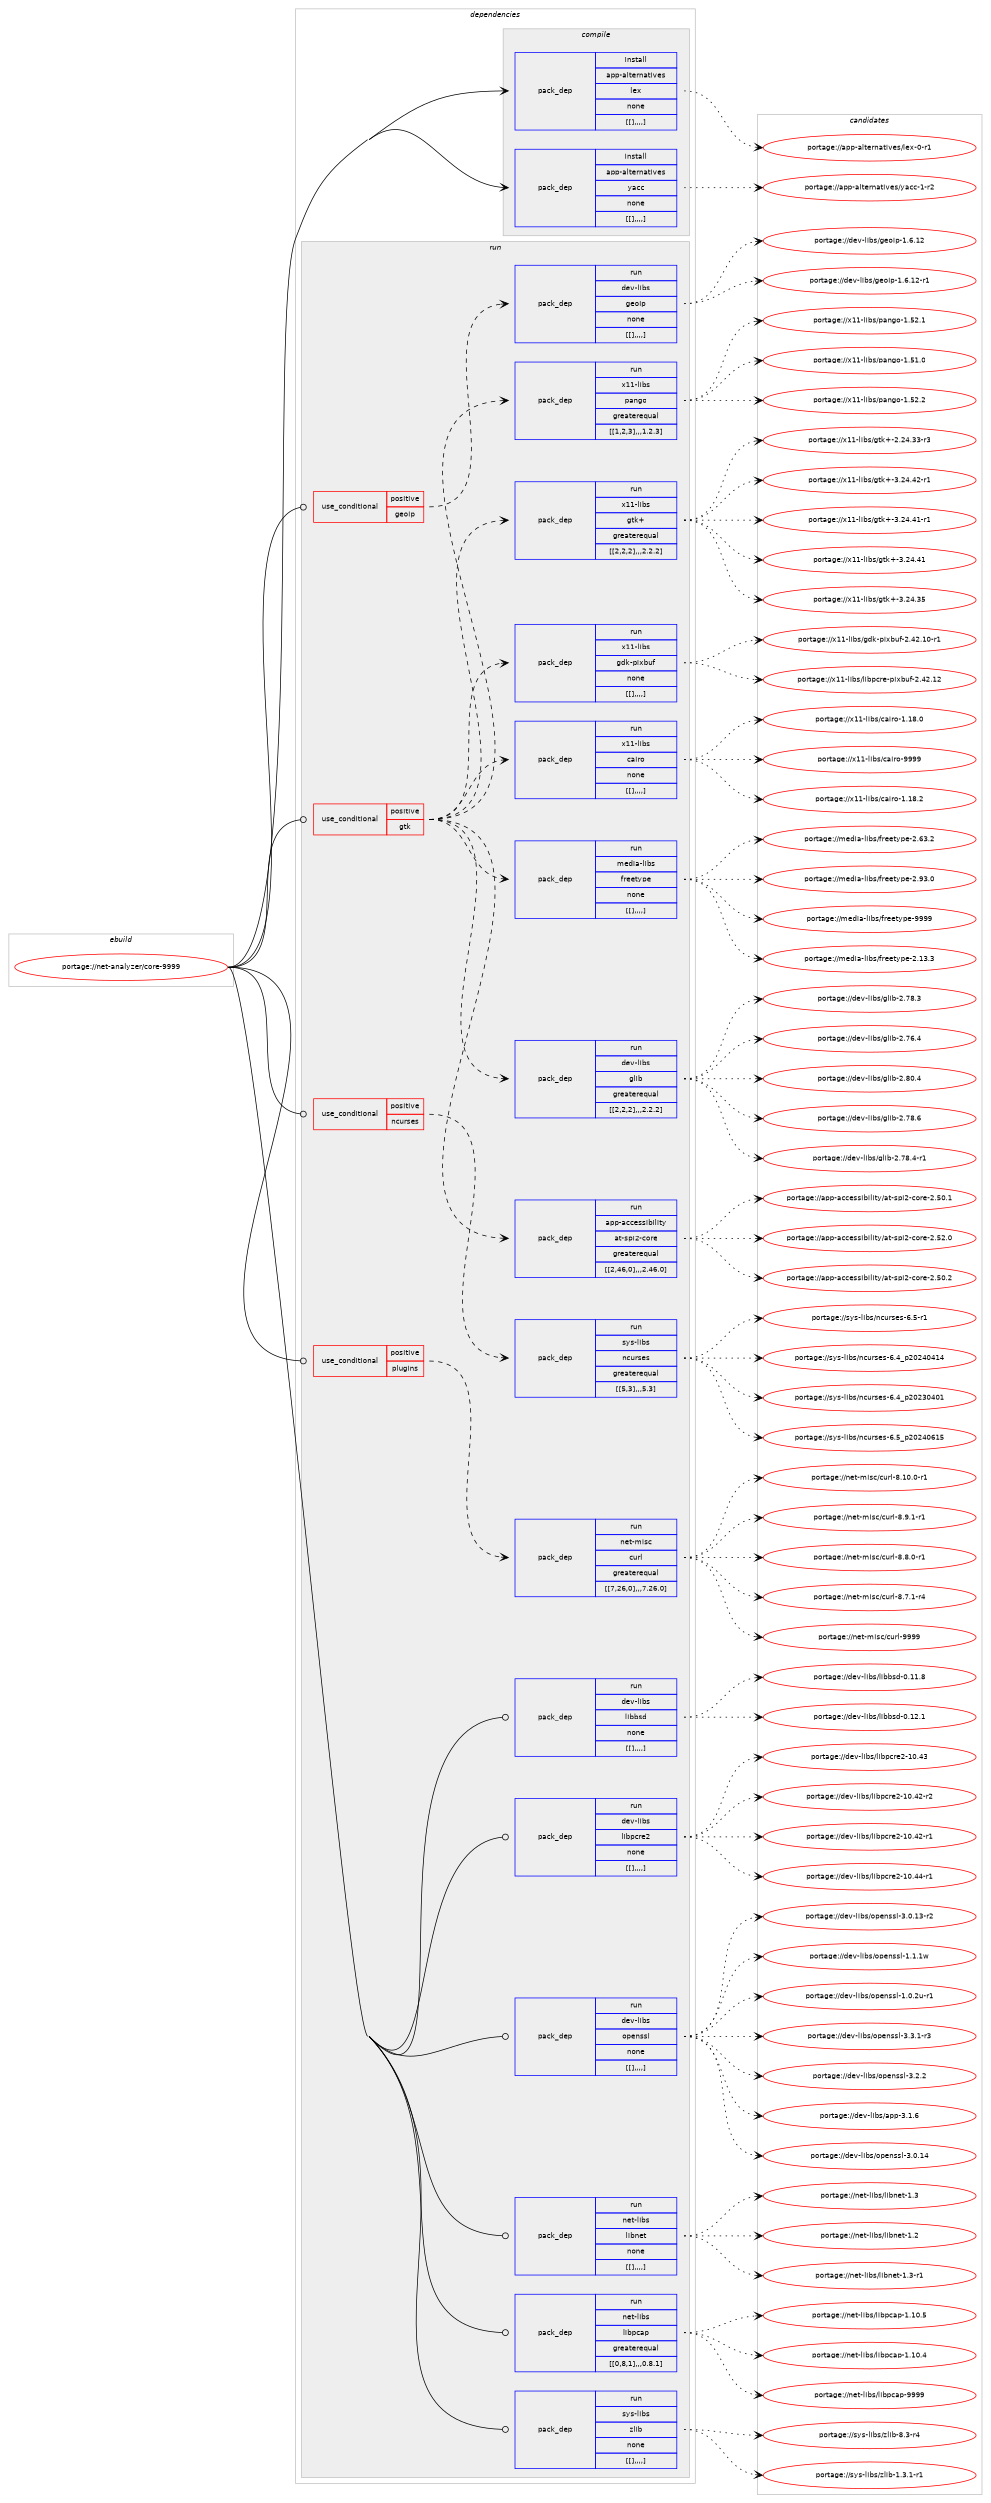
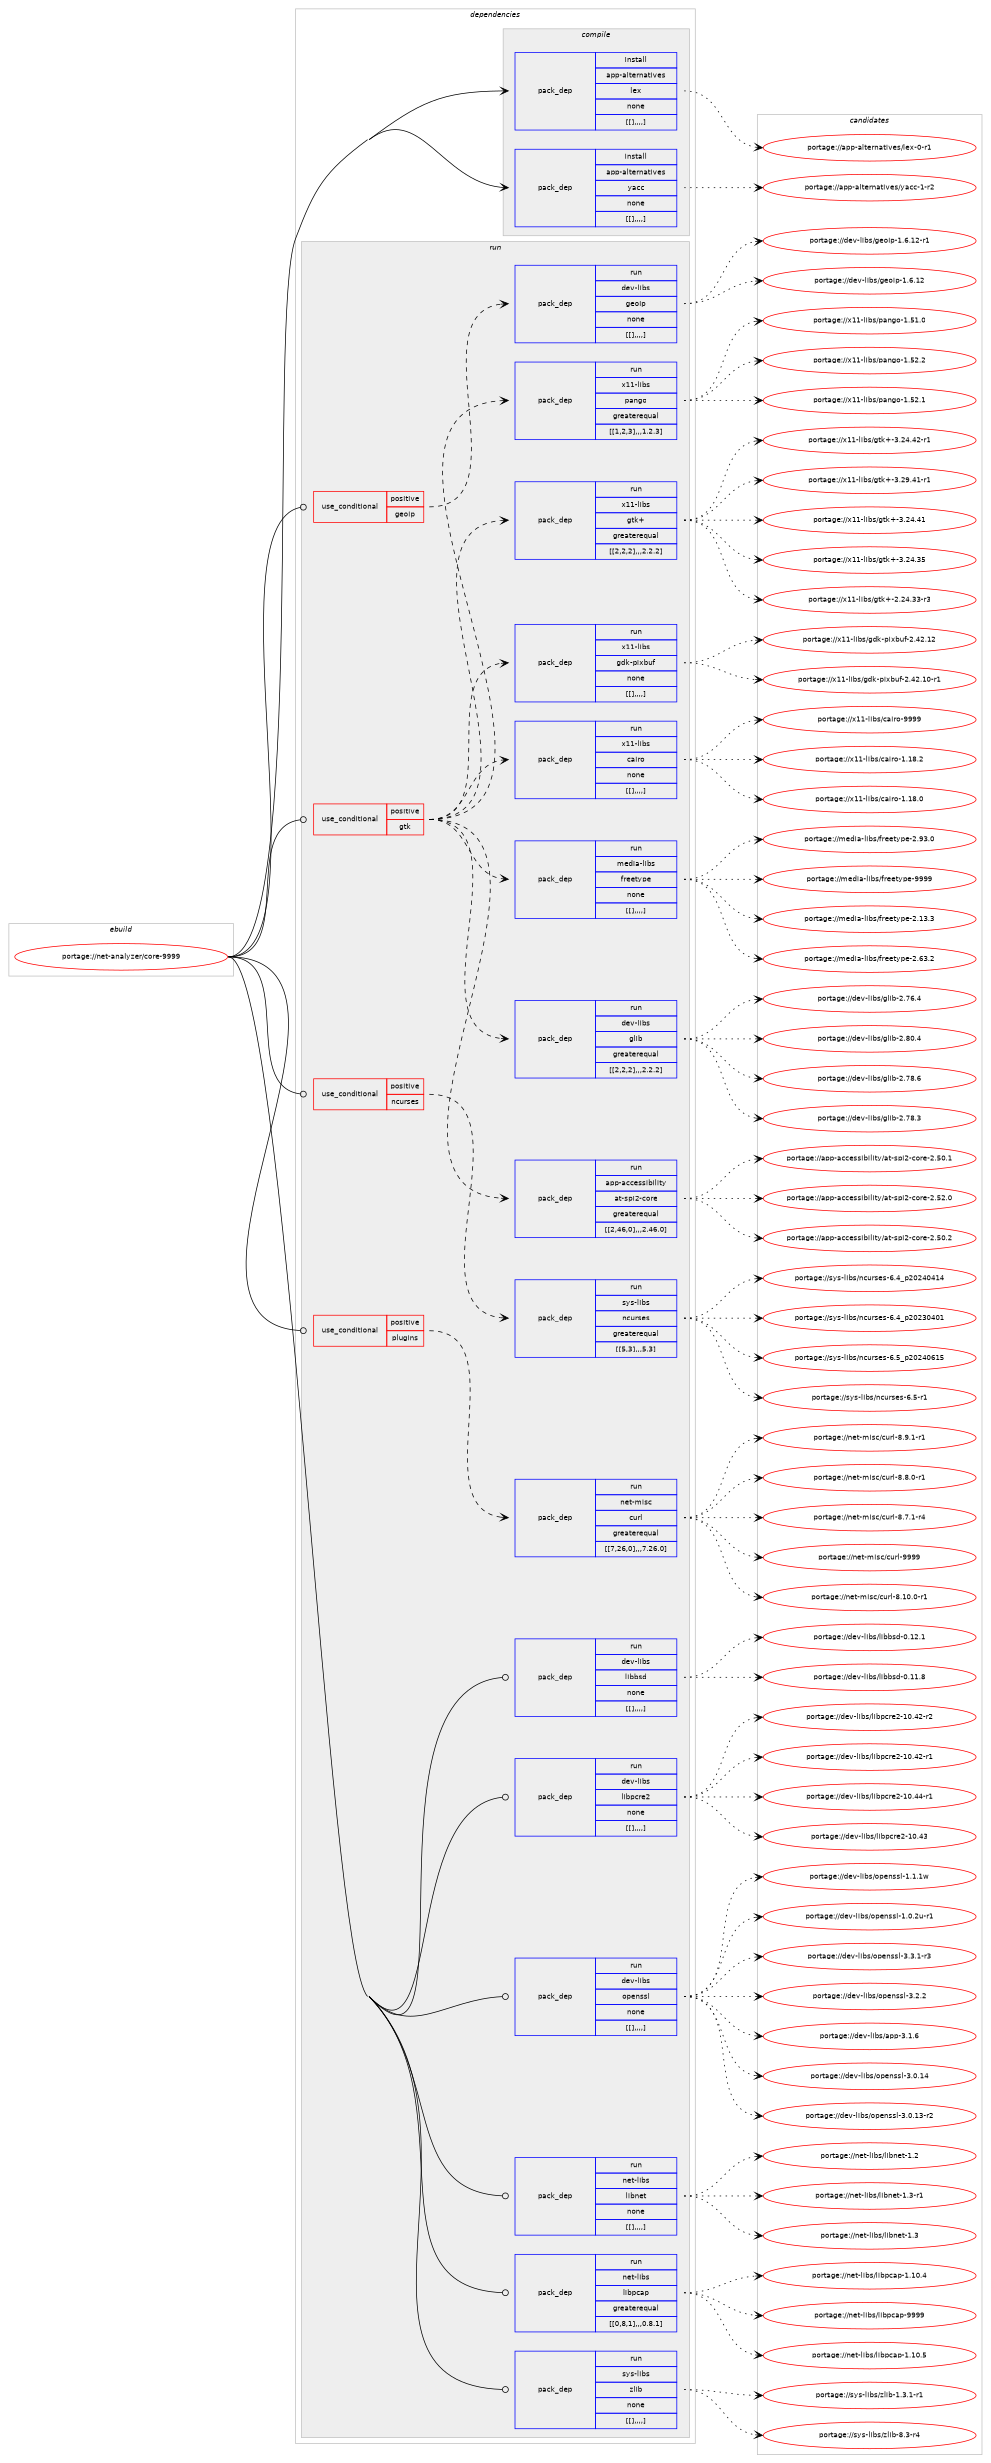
(870, 520) -> (870, 480)
(870, 680) -> (870, 640)
(870, 1159) -> none
